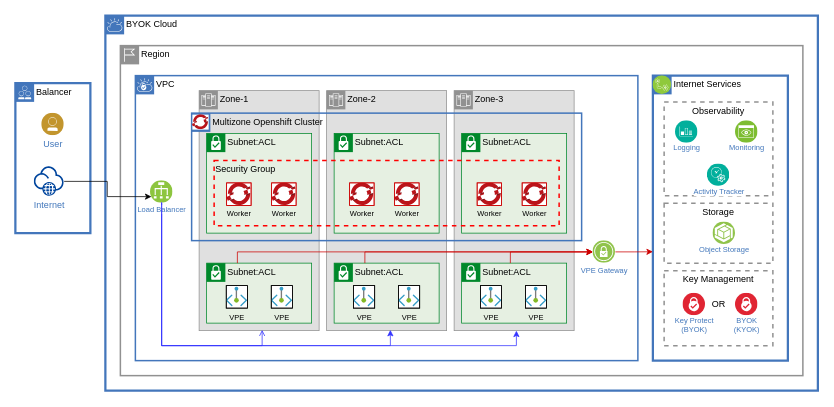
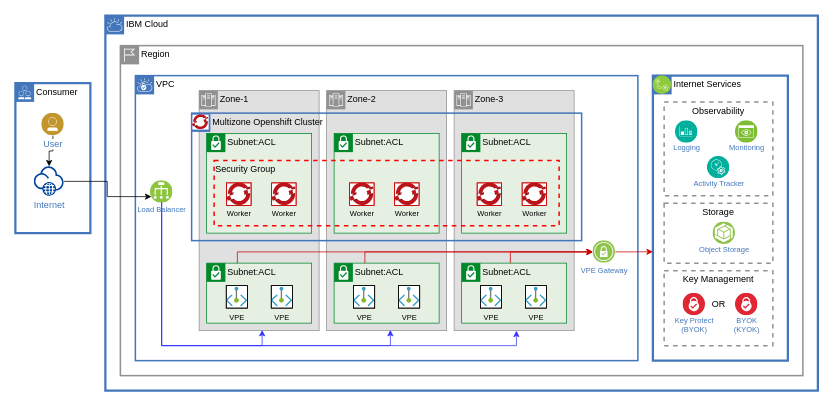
(149, 25) -> (147, 25)
(55, 92) -> (57, 92)
none -> (49, 153)
(719, 175) -> (719, 167)
(262, 334) -> (262, 336)
